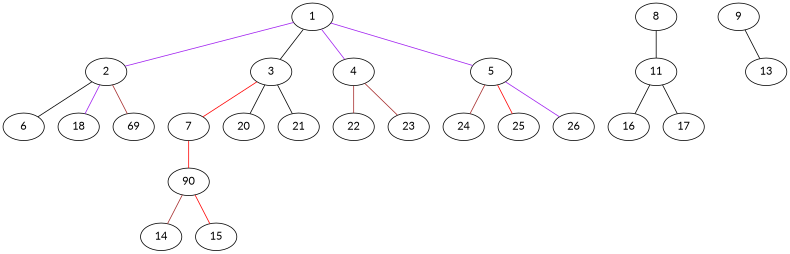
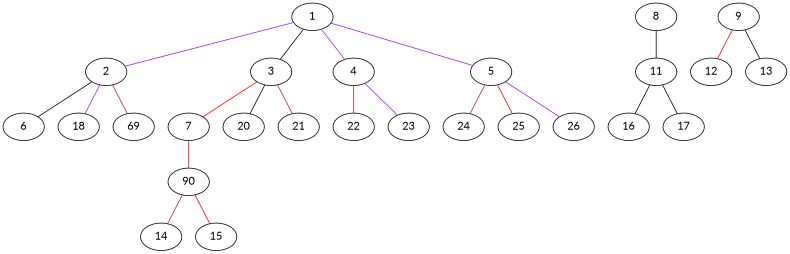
none -> (711, 72)
(285, 99) -> (285, 99)
(381, 99) -> (381, 99)
